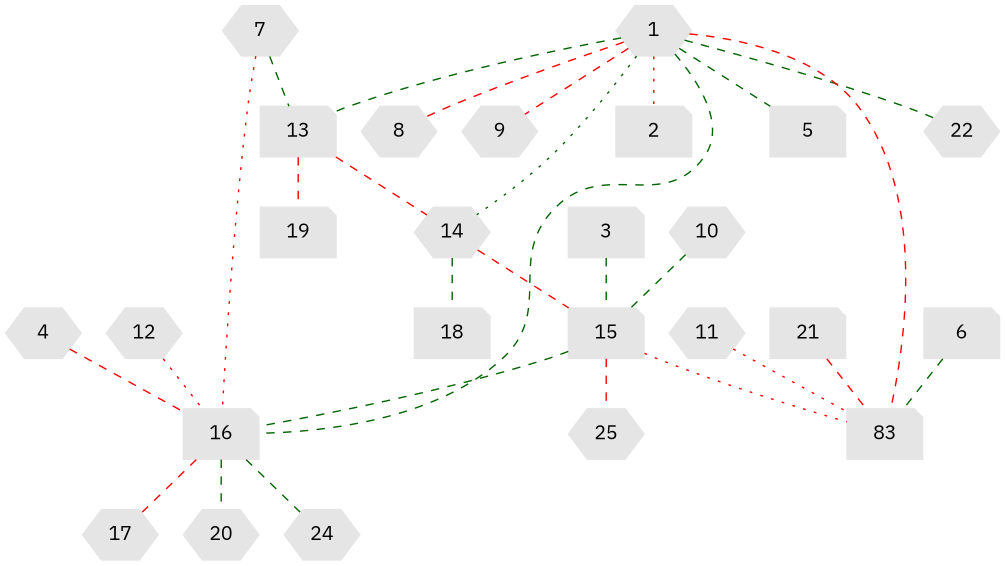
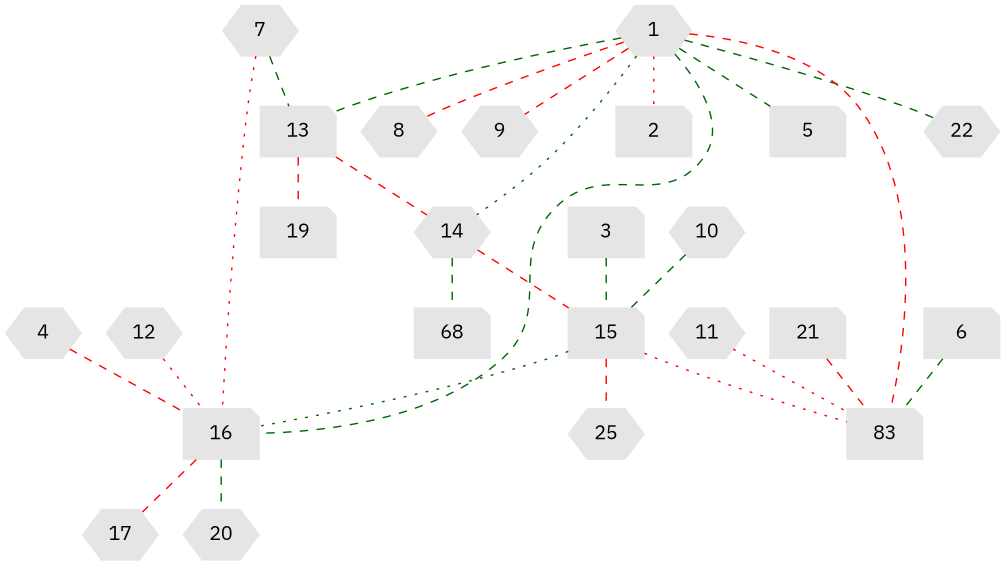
(452, 333) -> (452, 333)
(415, 394) -> (415, 394)
(322, 535) -> none
